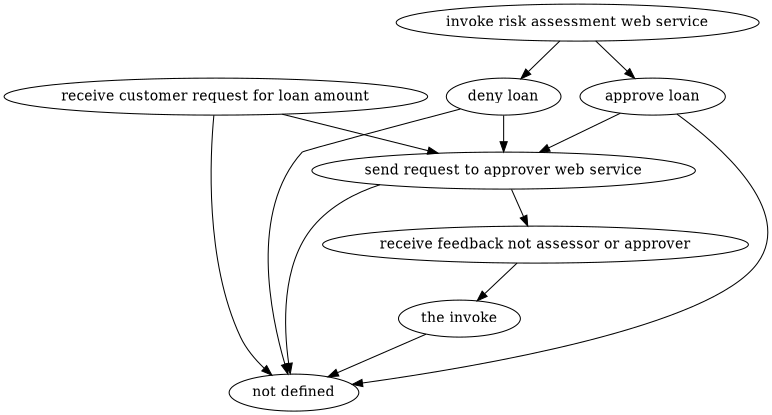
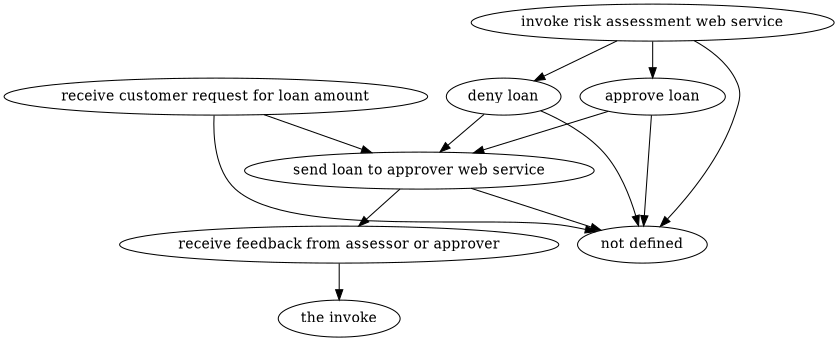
(504, 171) -> (419, 171)
(536, 245) -> (339, 245)
(382, 353) -> (730, 129)
